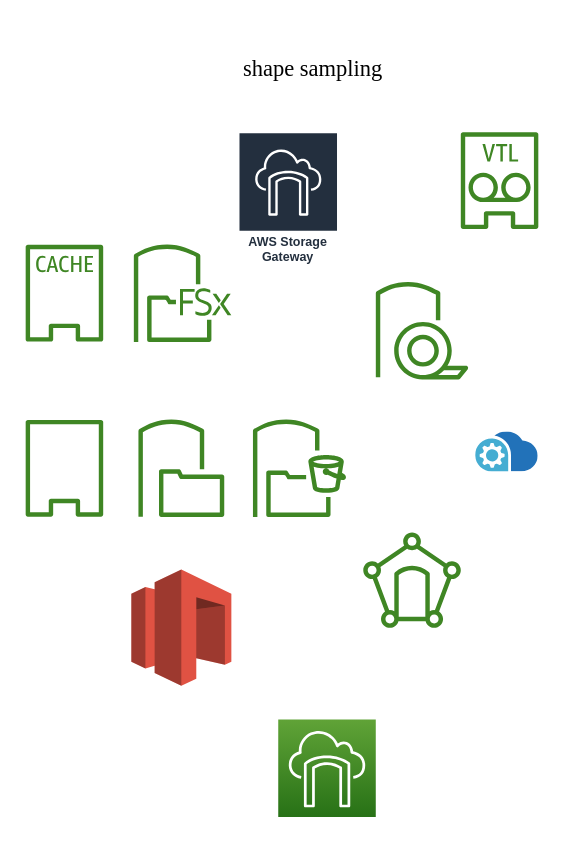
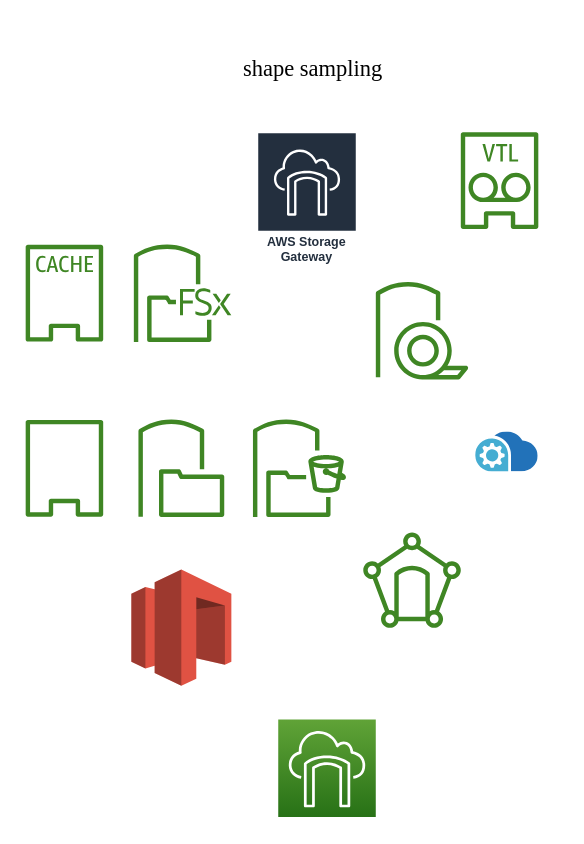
(288, 201) -> (307, 201)
